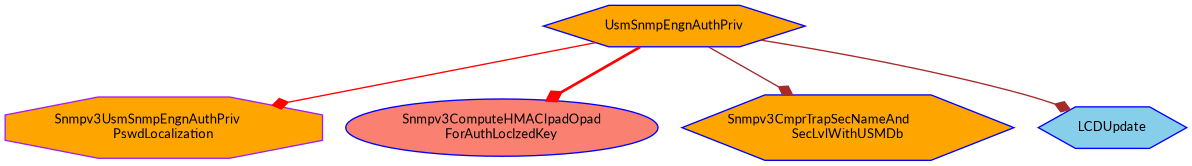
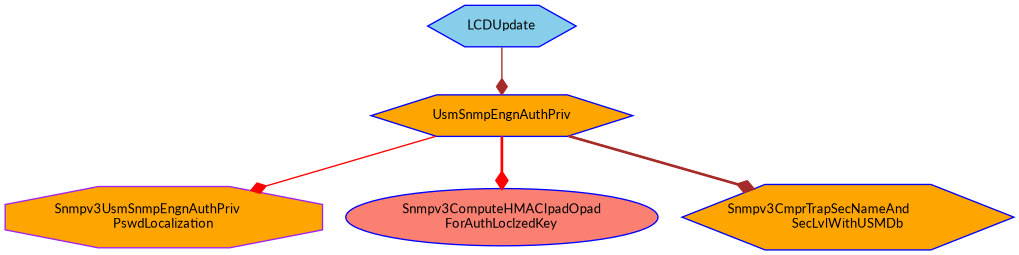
(743, 67) -> (653, 160)
(909, 67) -> (502, 63)
